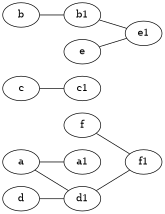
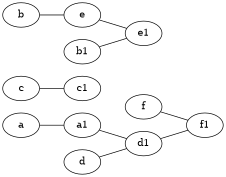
(52, 15) -> (52, 15)
(52, 180) -> (113, 134)
